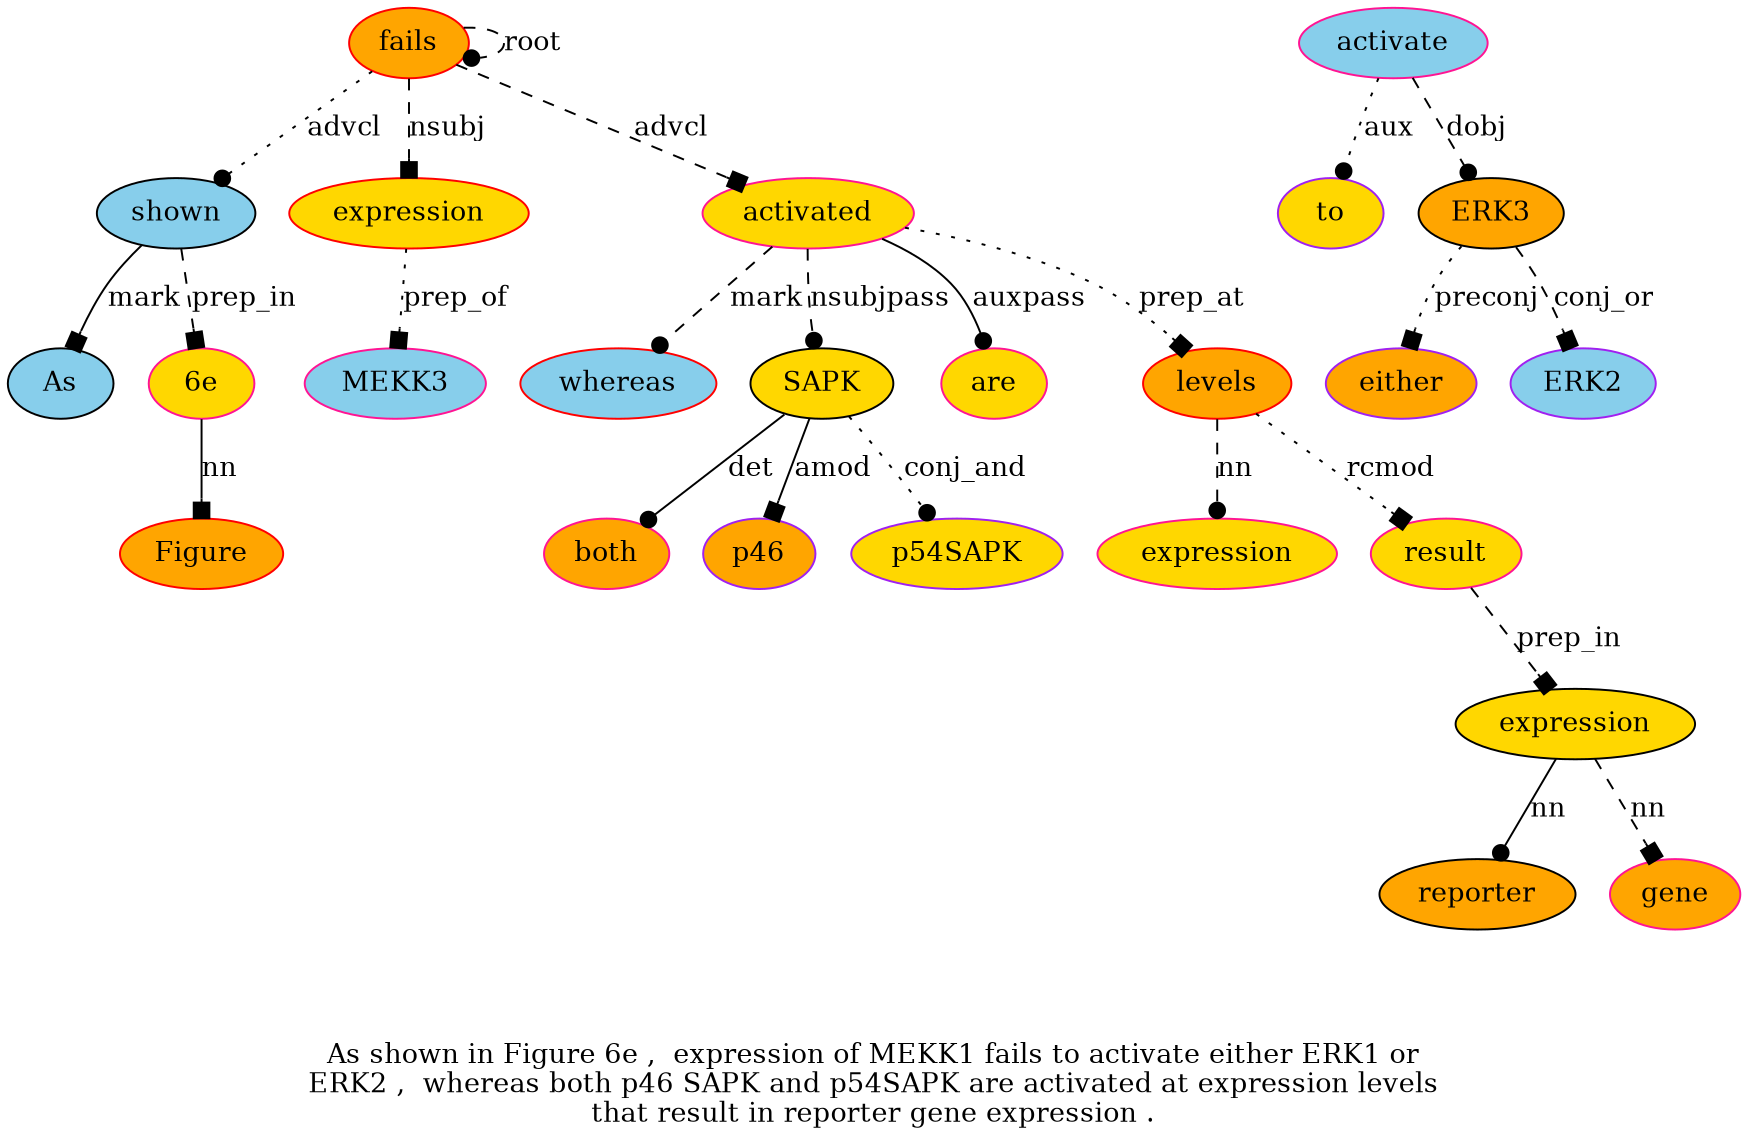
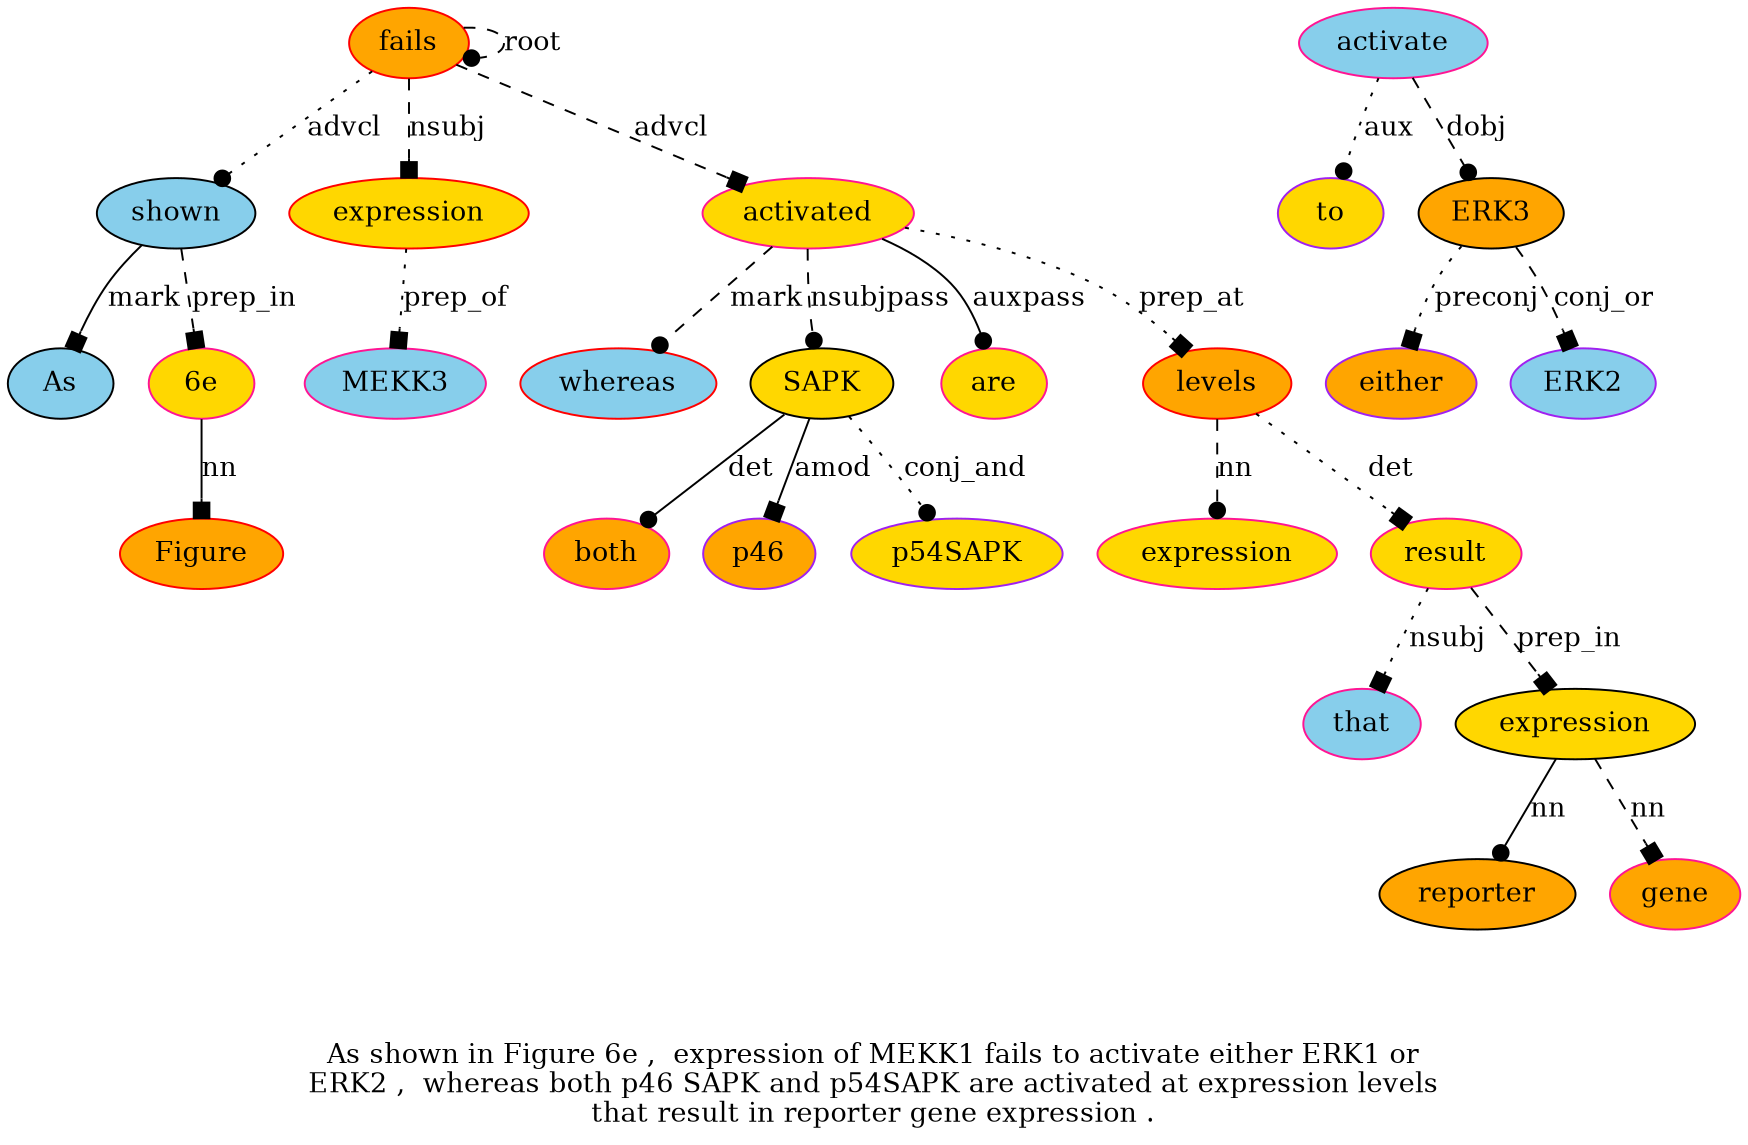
(1391, 469) -> (1391, 469)
none -> (1362, 724)
